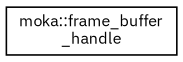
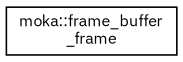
(92, 31) -> (92, 31)
